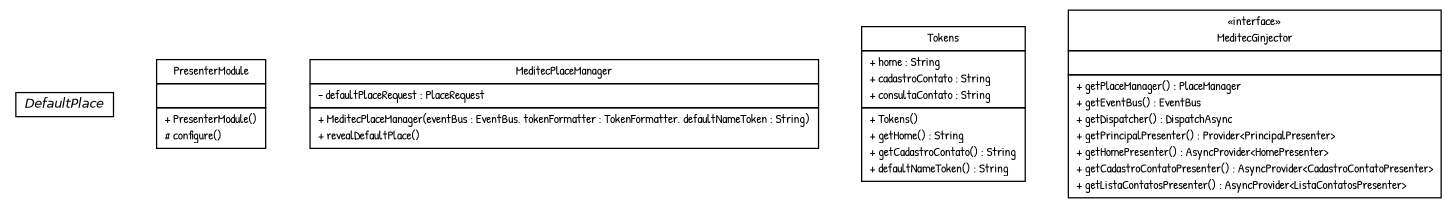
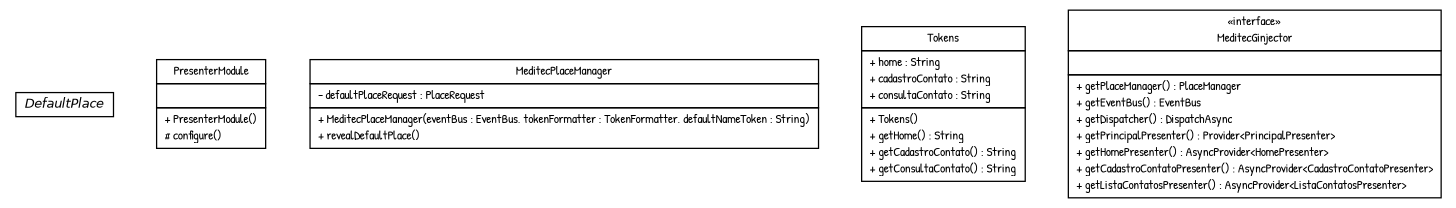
(940, 169) -> (943, 169)
